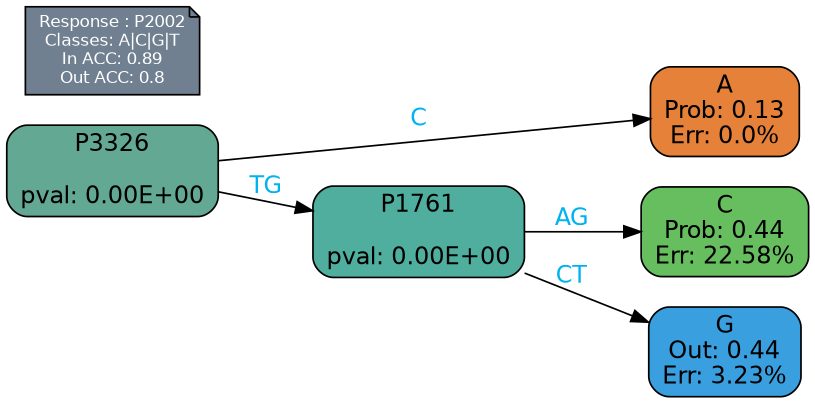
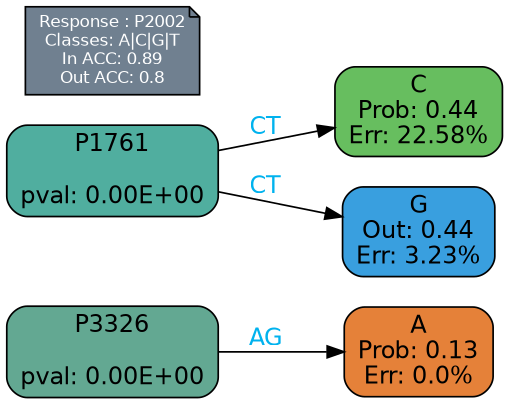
(419, 119) -> (266, 339)
(257, 200) -> none
(572, 219) -> (266, 128)
